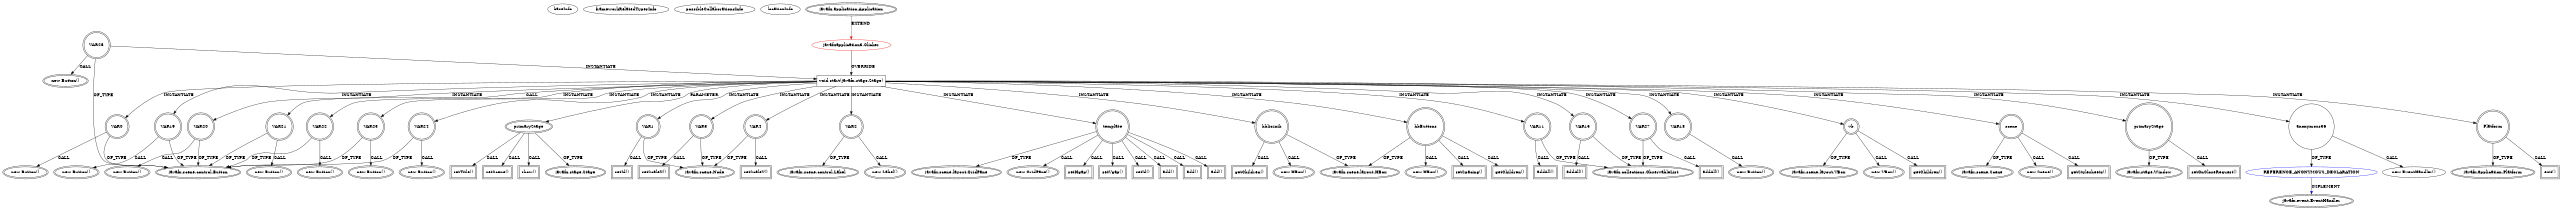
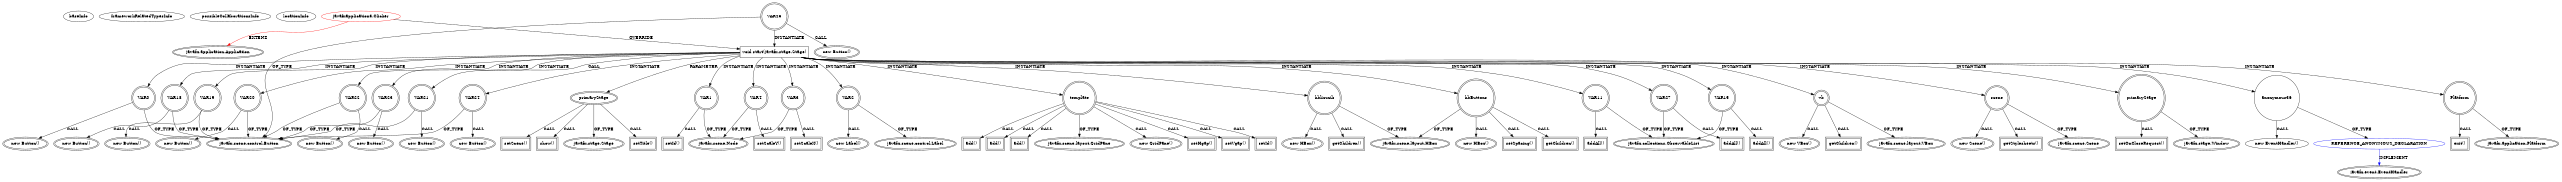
(851, 26) -> (289, 32)
none -> (186, 134)
